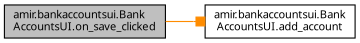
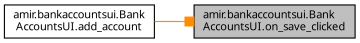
(180, 22) -> (169, 22)
